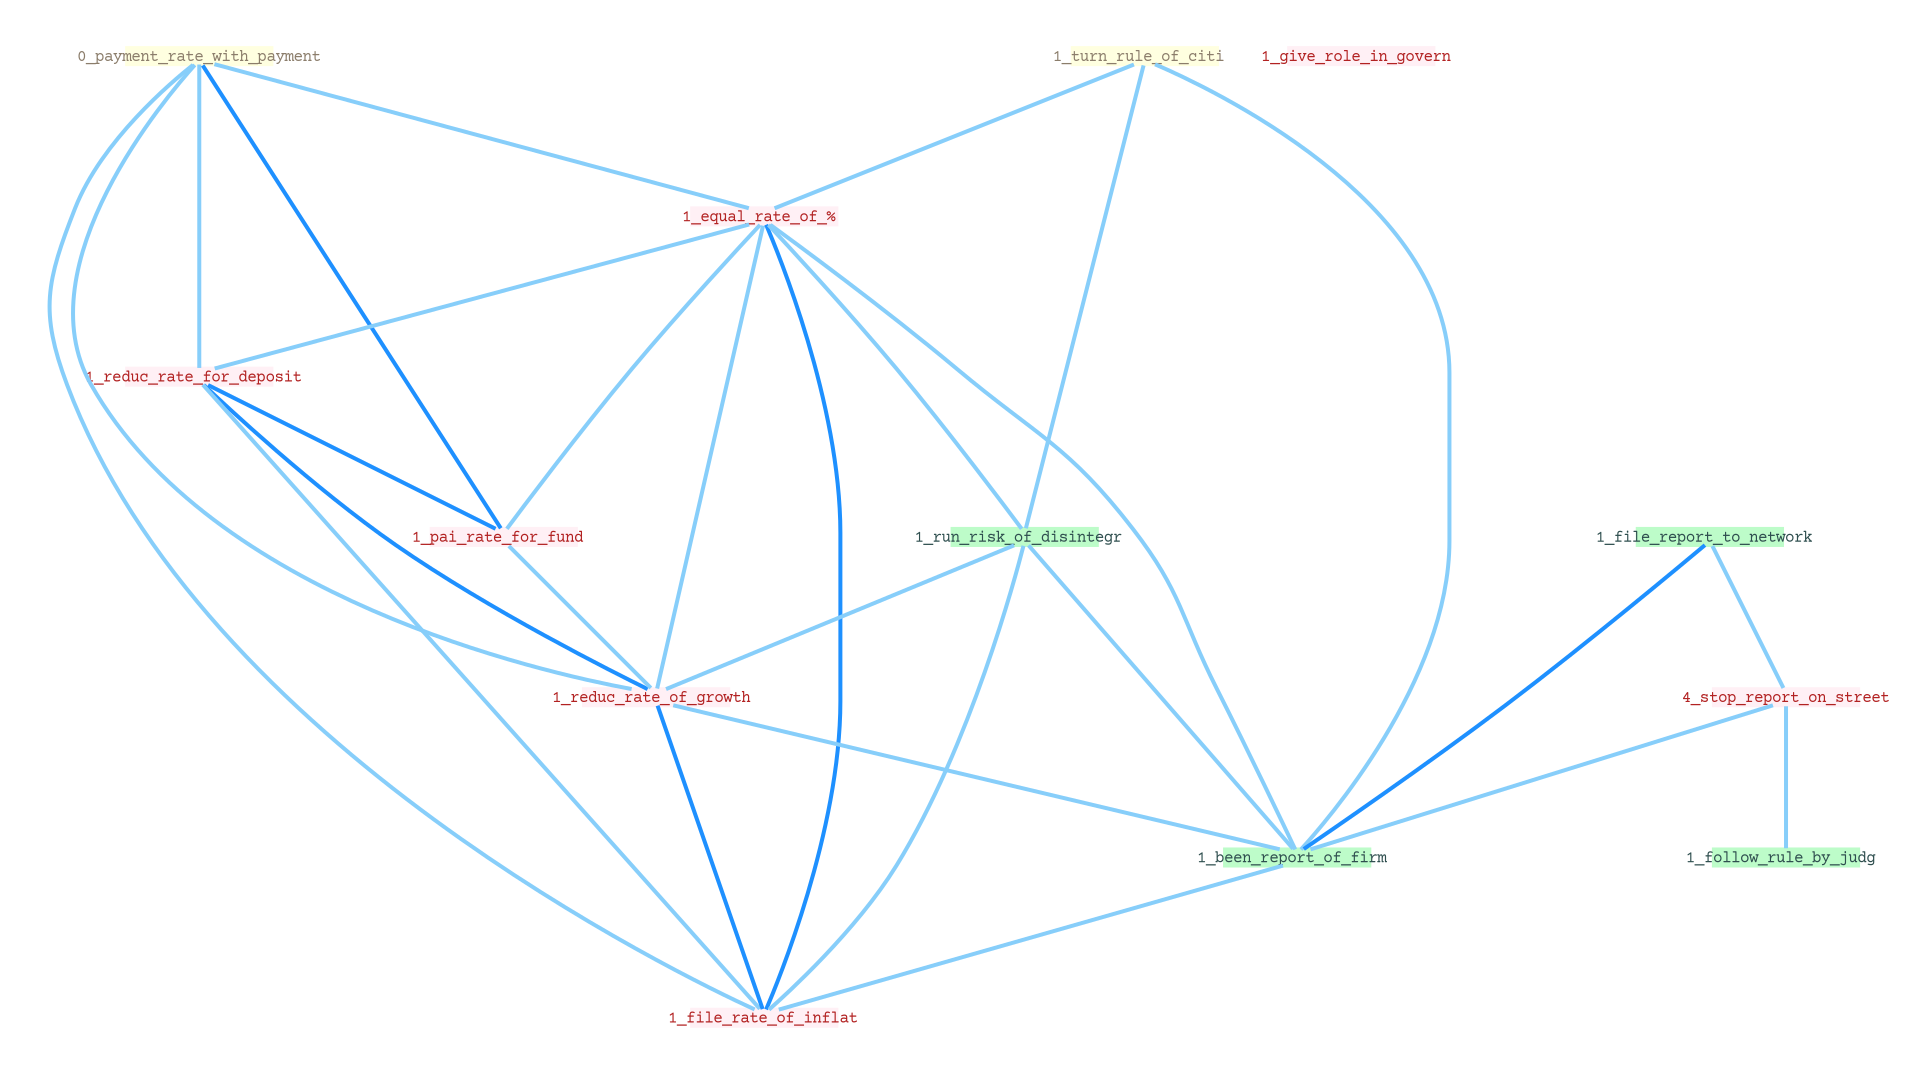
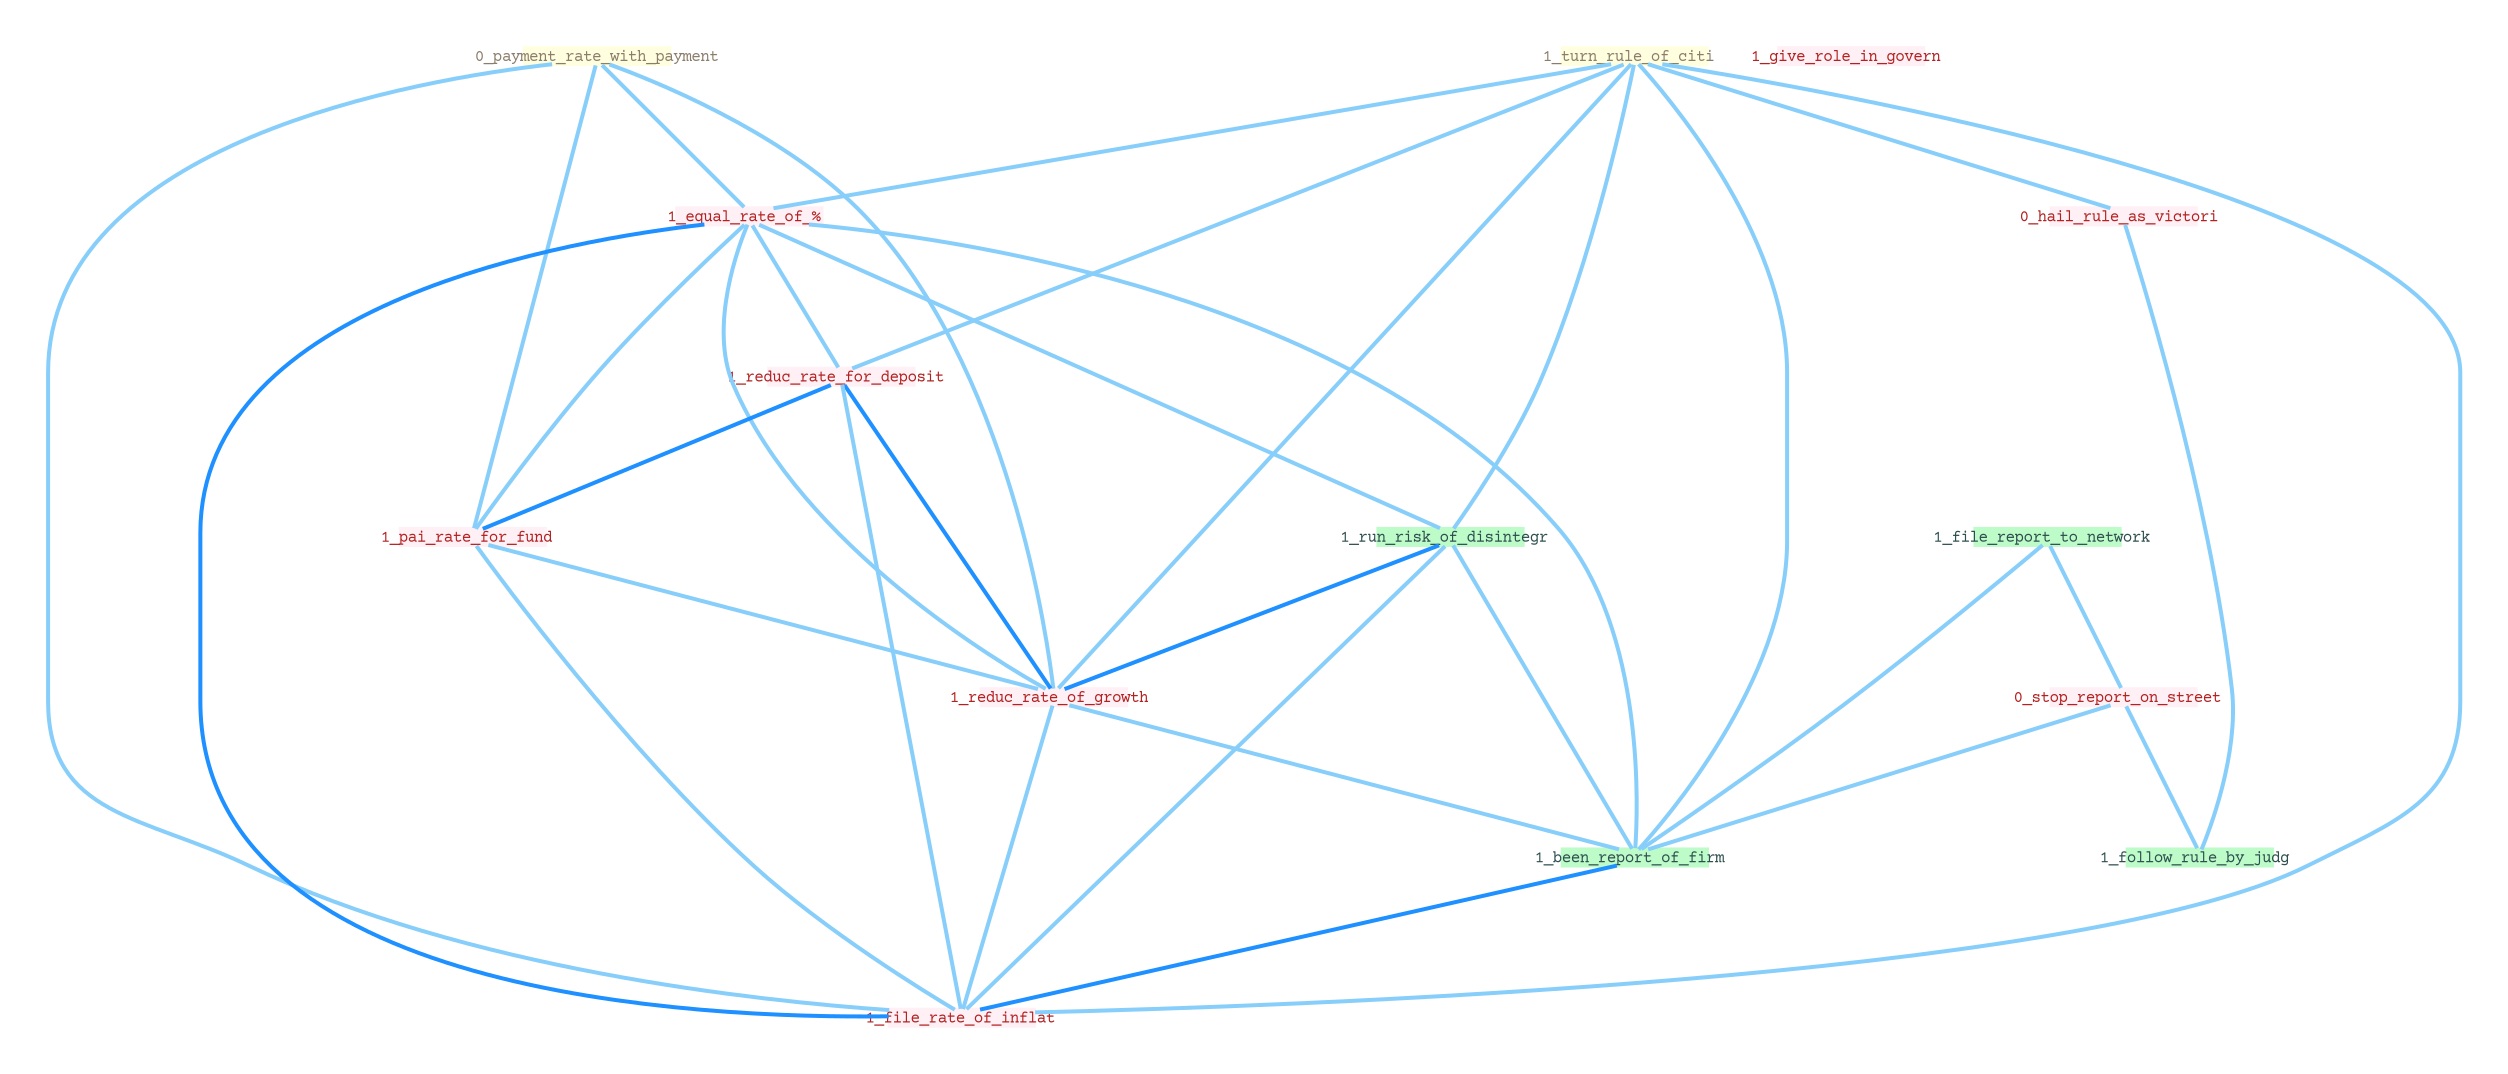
(199, 216) -> (1238, 216)
none -> (2124, 216)
(352, 297) -> (535, 297)
none -> (1330, 392)
(866, 606) -> (1252, 617)
(1786, 697) -> (2124, 697)
(1509, 703) -> (1846, 703)
none -> (691, 804)
none -> (2383, 827)
(710, 857) -> (1008, 857)
(1031, 938) -> (1298, 938)
